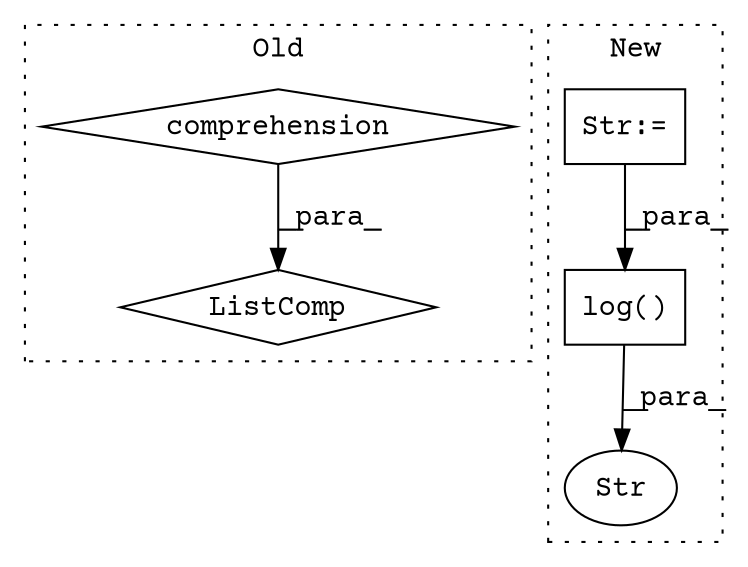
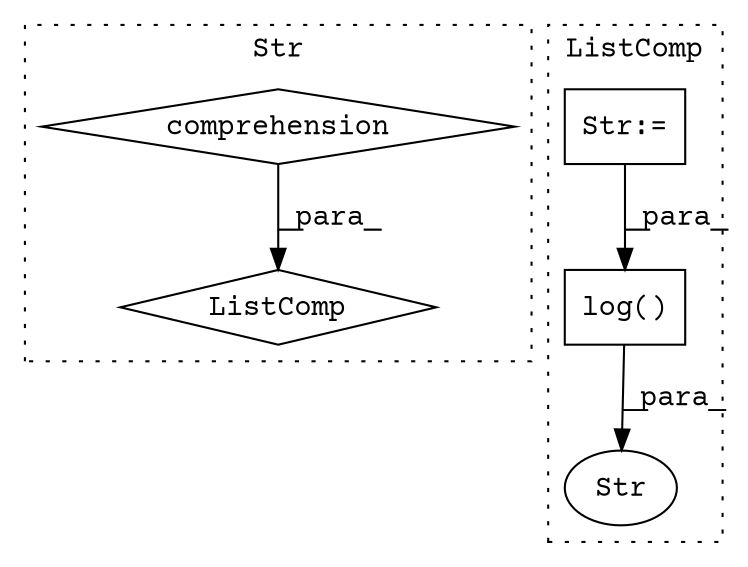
(278, 49) -> (278, 49)
(635, 49) -> (635, 49)
